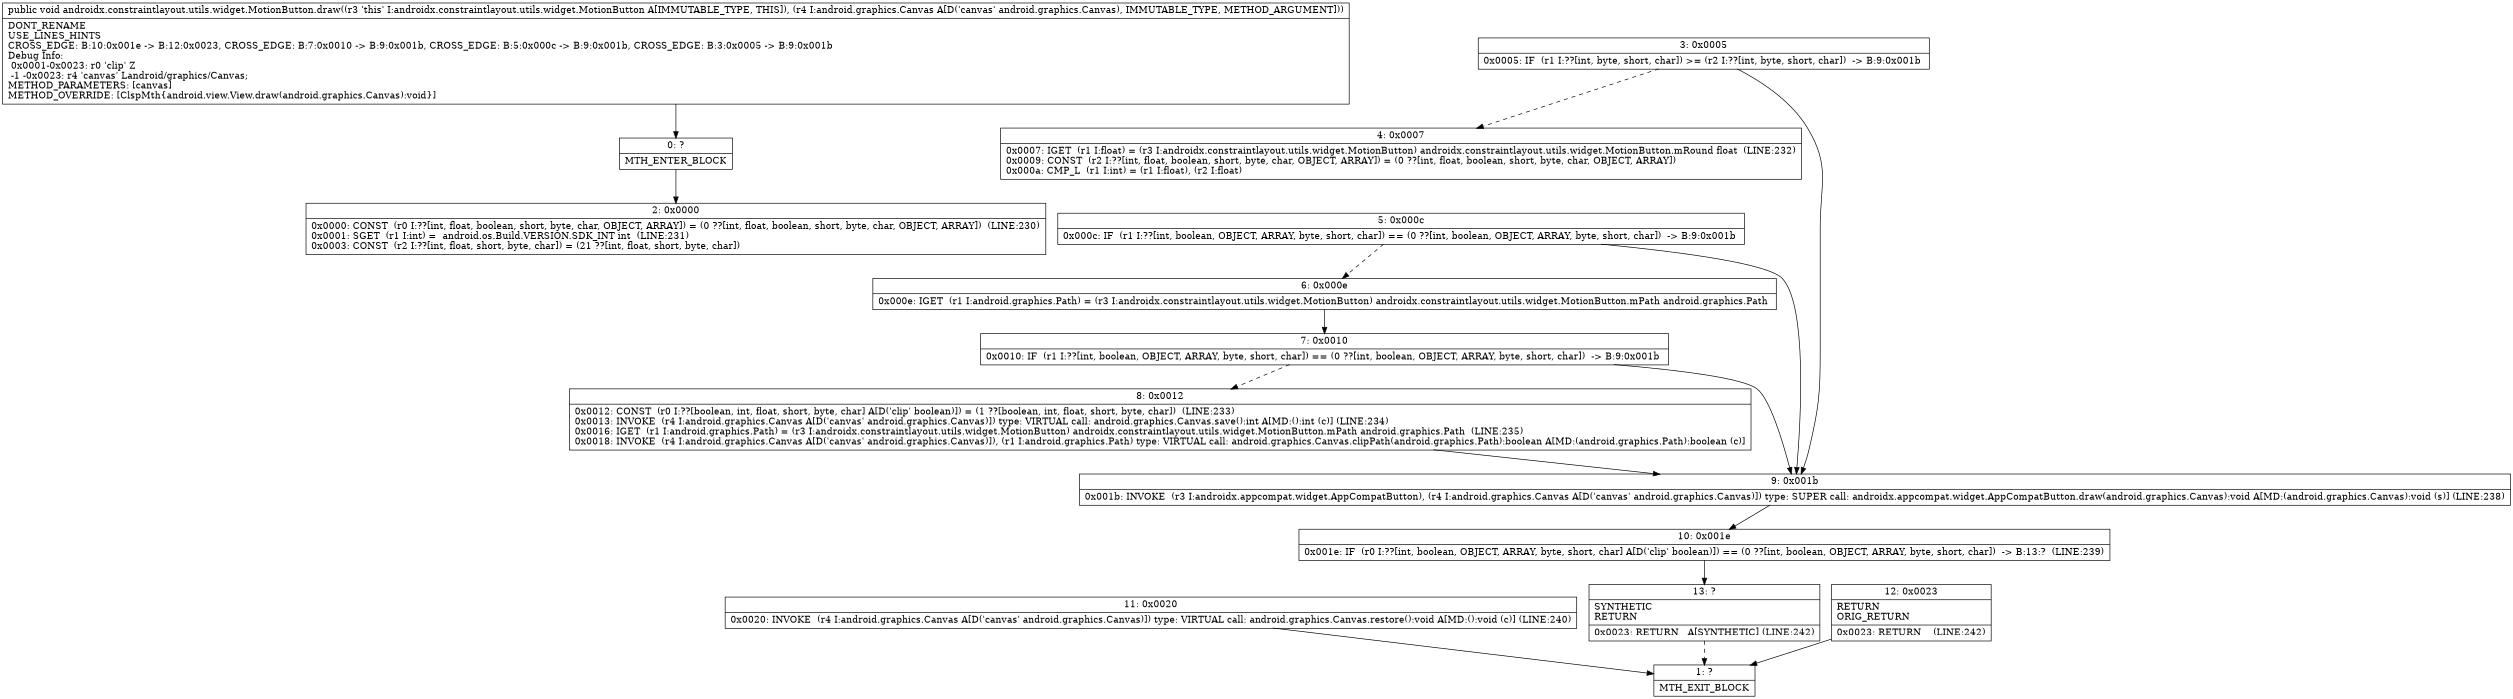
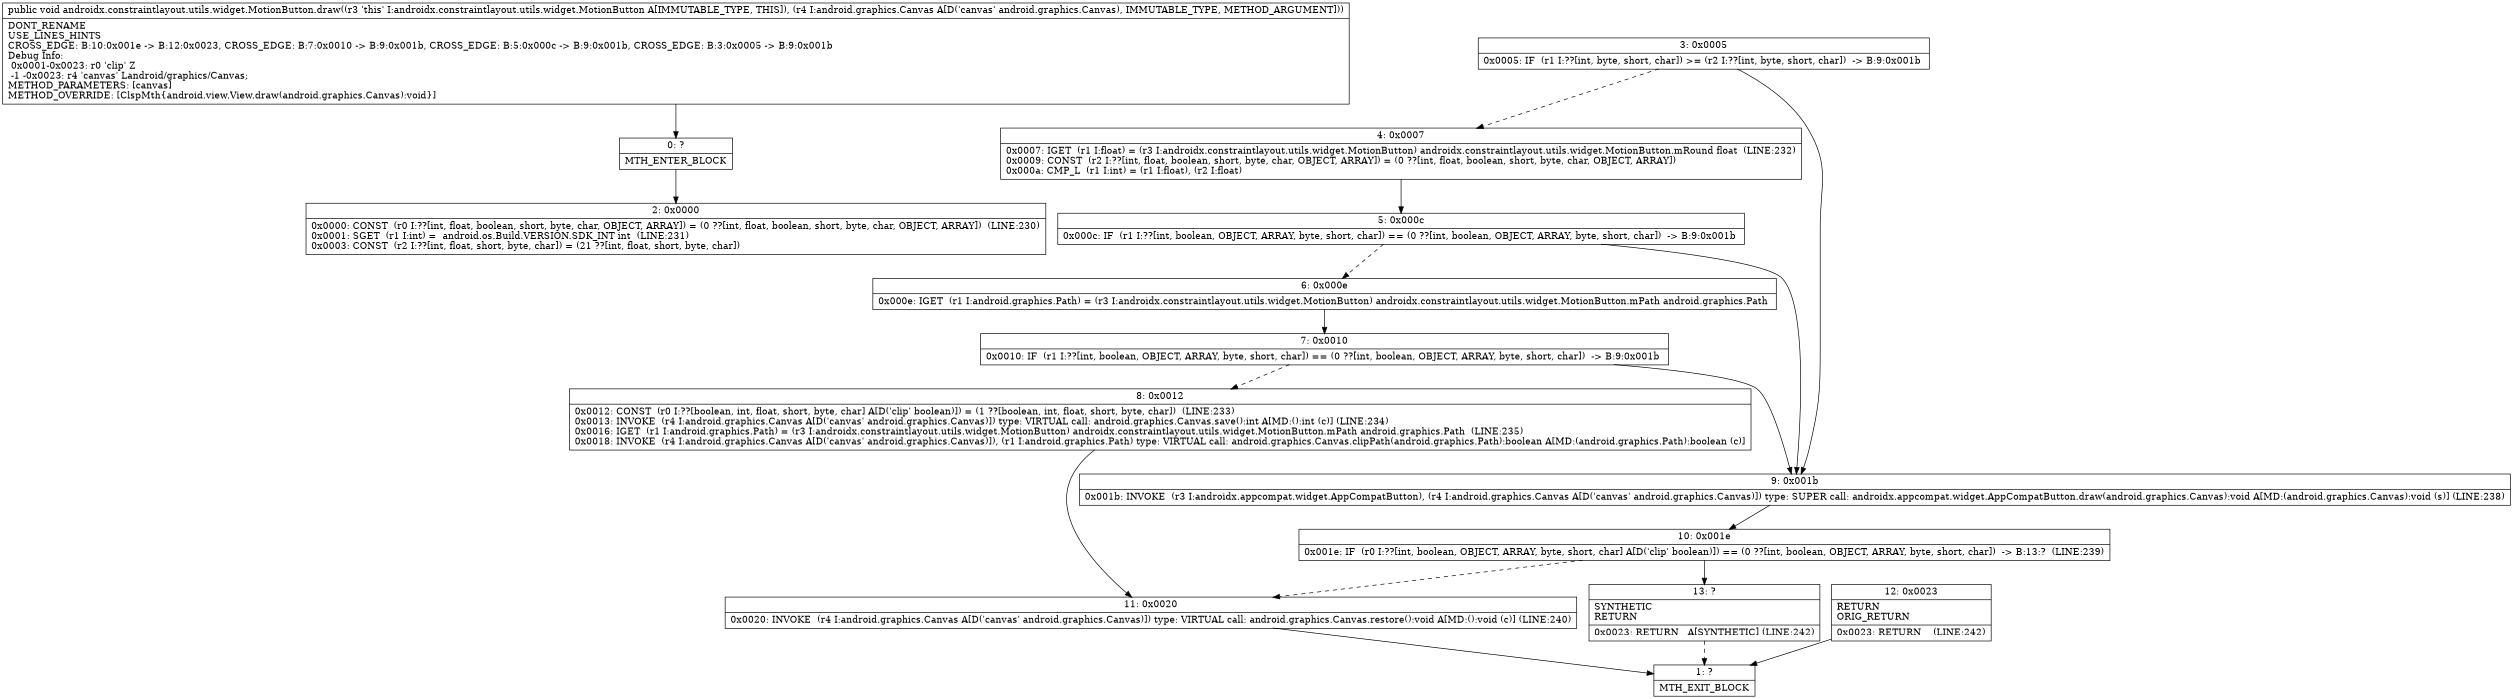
none -> (1401, 193)
(1543, 462) -> (1073, 526)
none -> (1431, 578)
